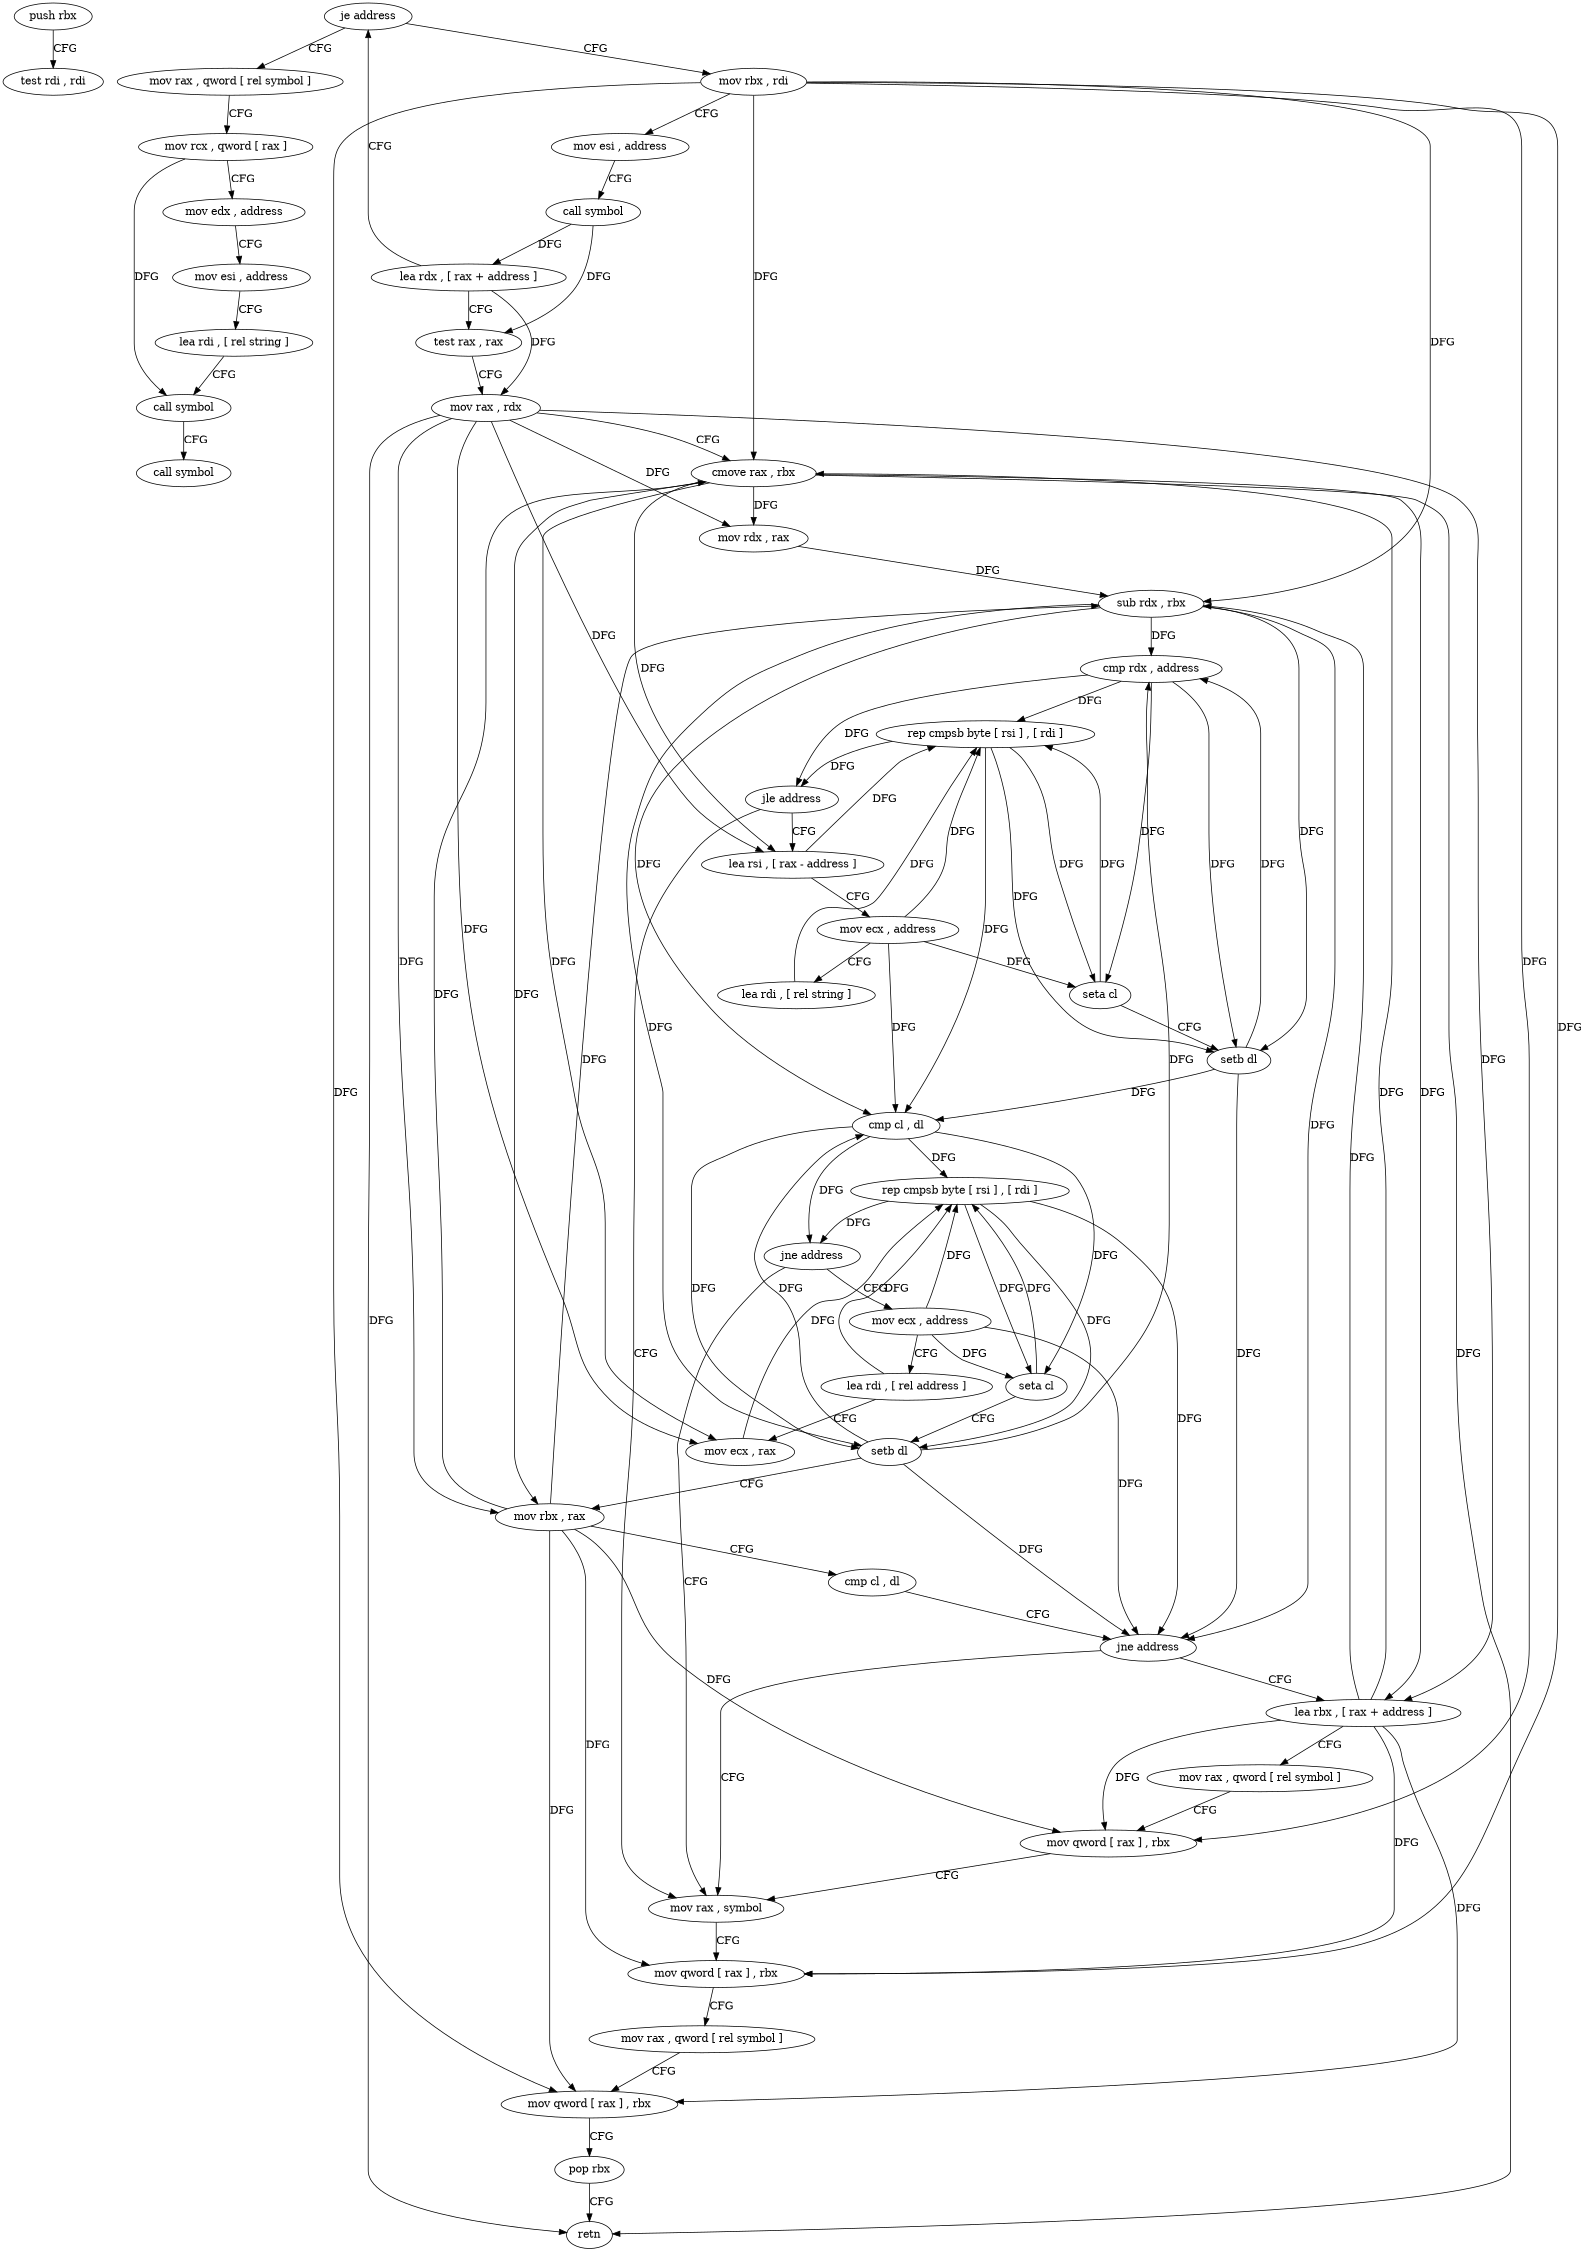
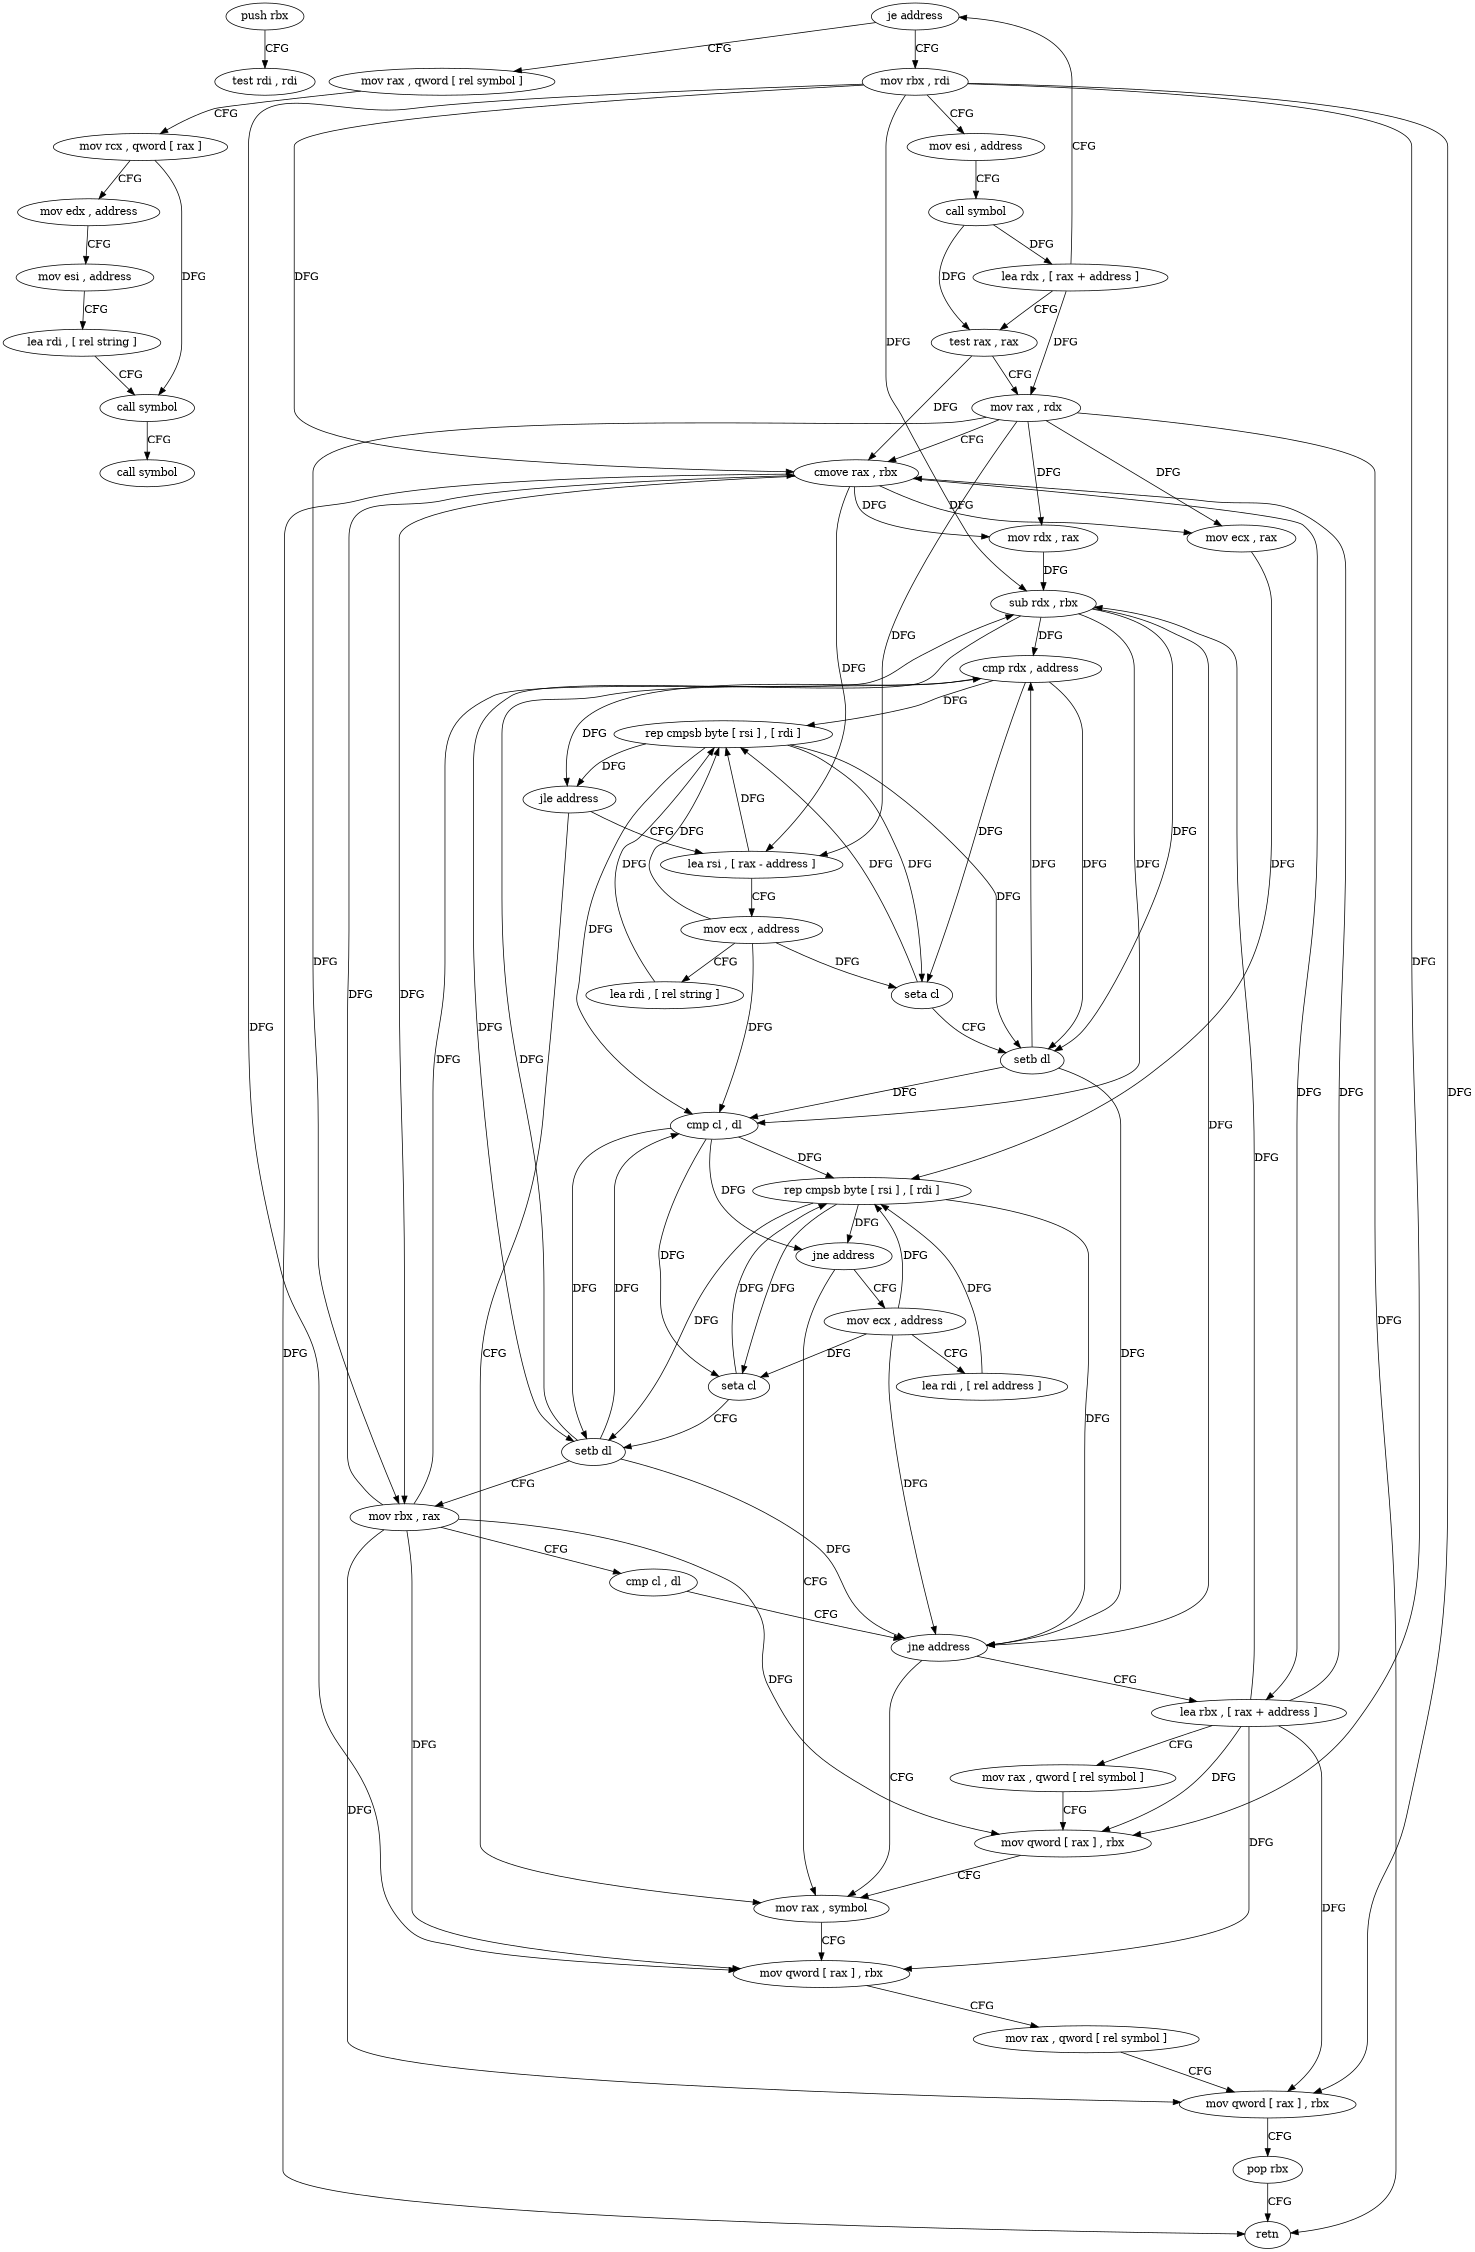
none -> (923, 405)
(1477, 653) -> none
(823, 1419) -> none
